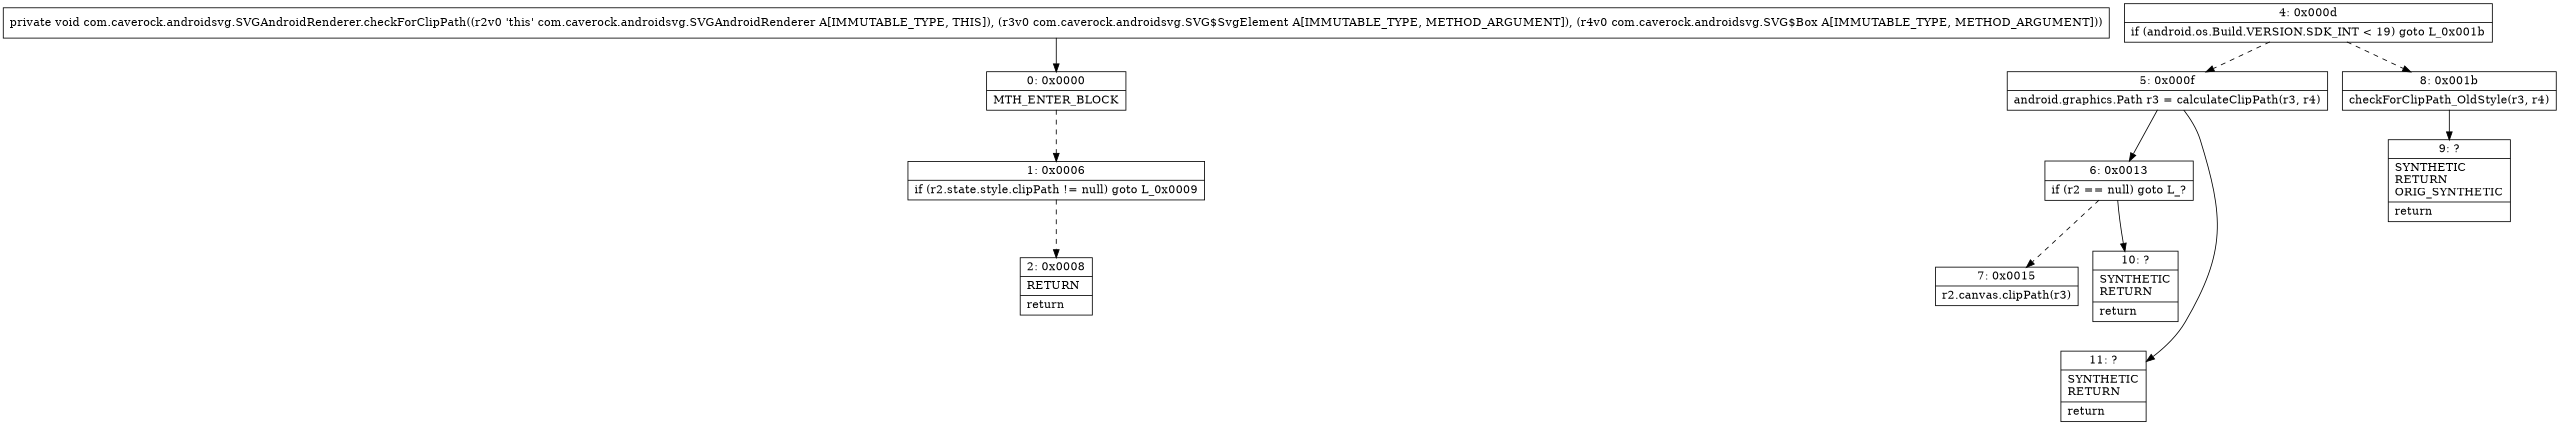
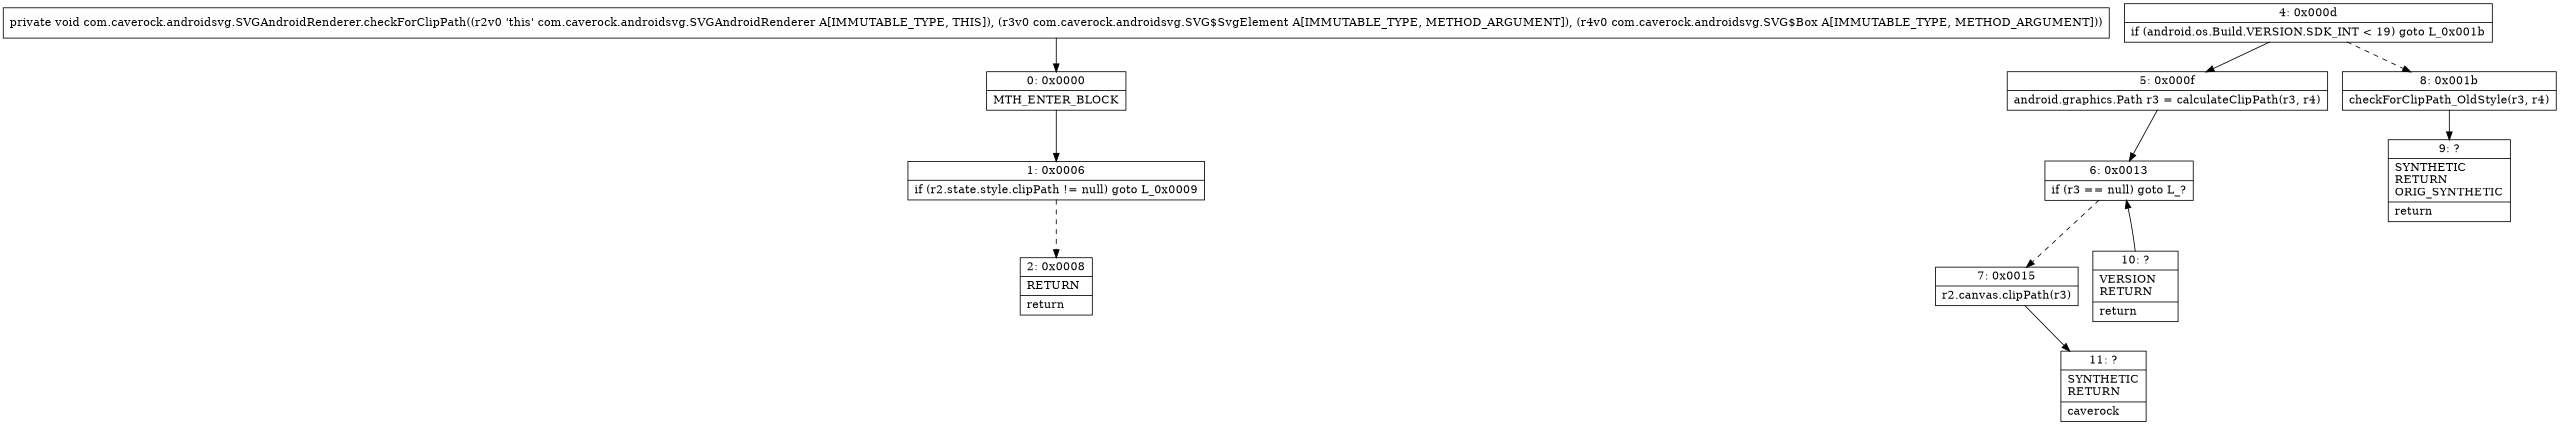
(2242, 55) -> (2242, 55)
(1056, 132) -> (1056, 132)
(2119, 190) -> (2119, 190)
(2120, 222) -> (2132, 230)
(2216, 240) -> (2044, 325)
(2135, 279) -> (2128, 279)
(2086, 411) -> (2094, 411)
